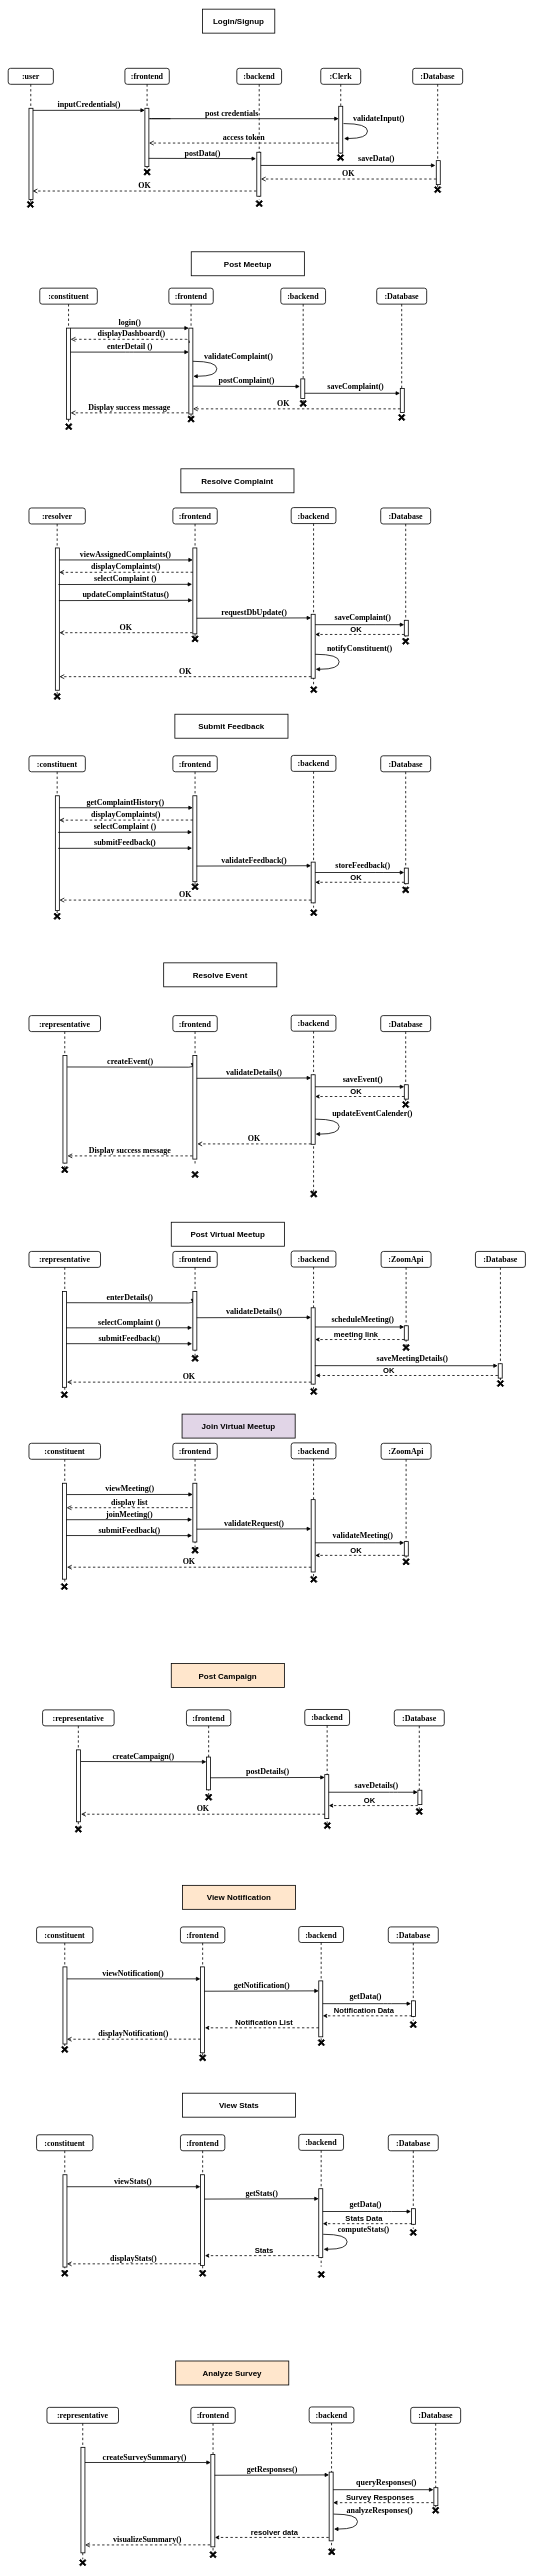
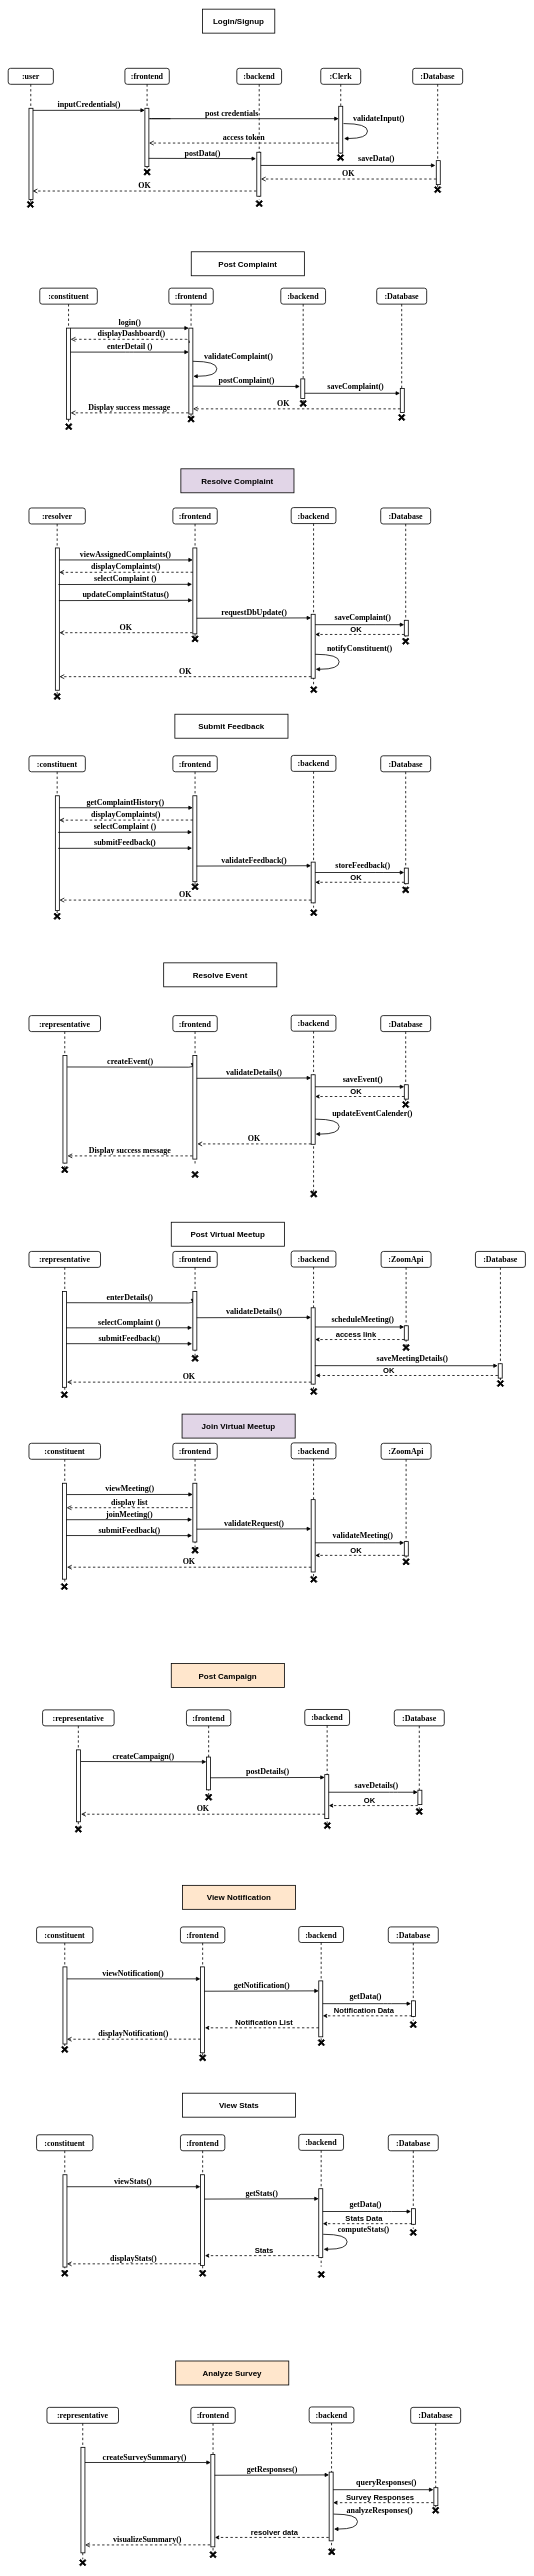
(248, 263) -> (248, 263)
(238, 480) -> (238, 480)
(356, 1335) -> (356, 1335)
